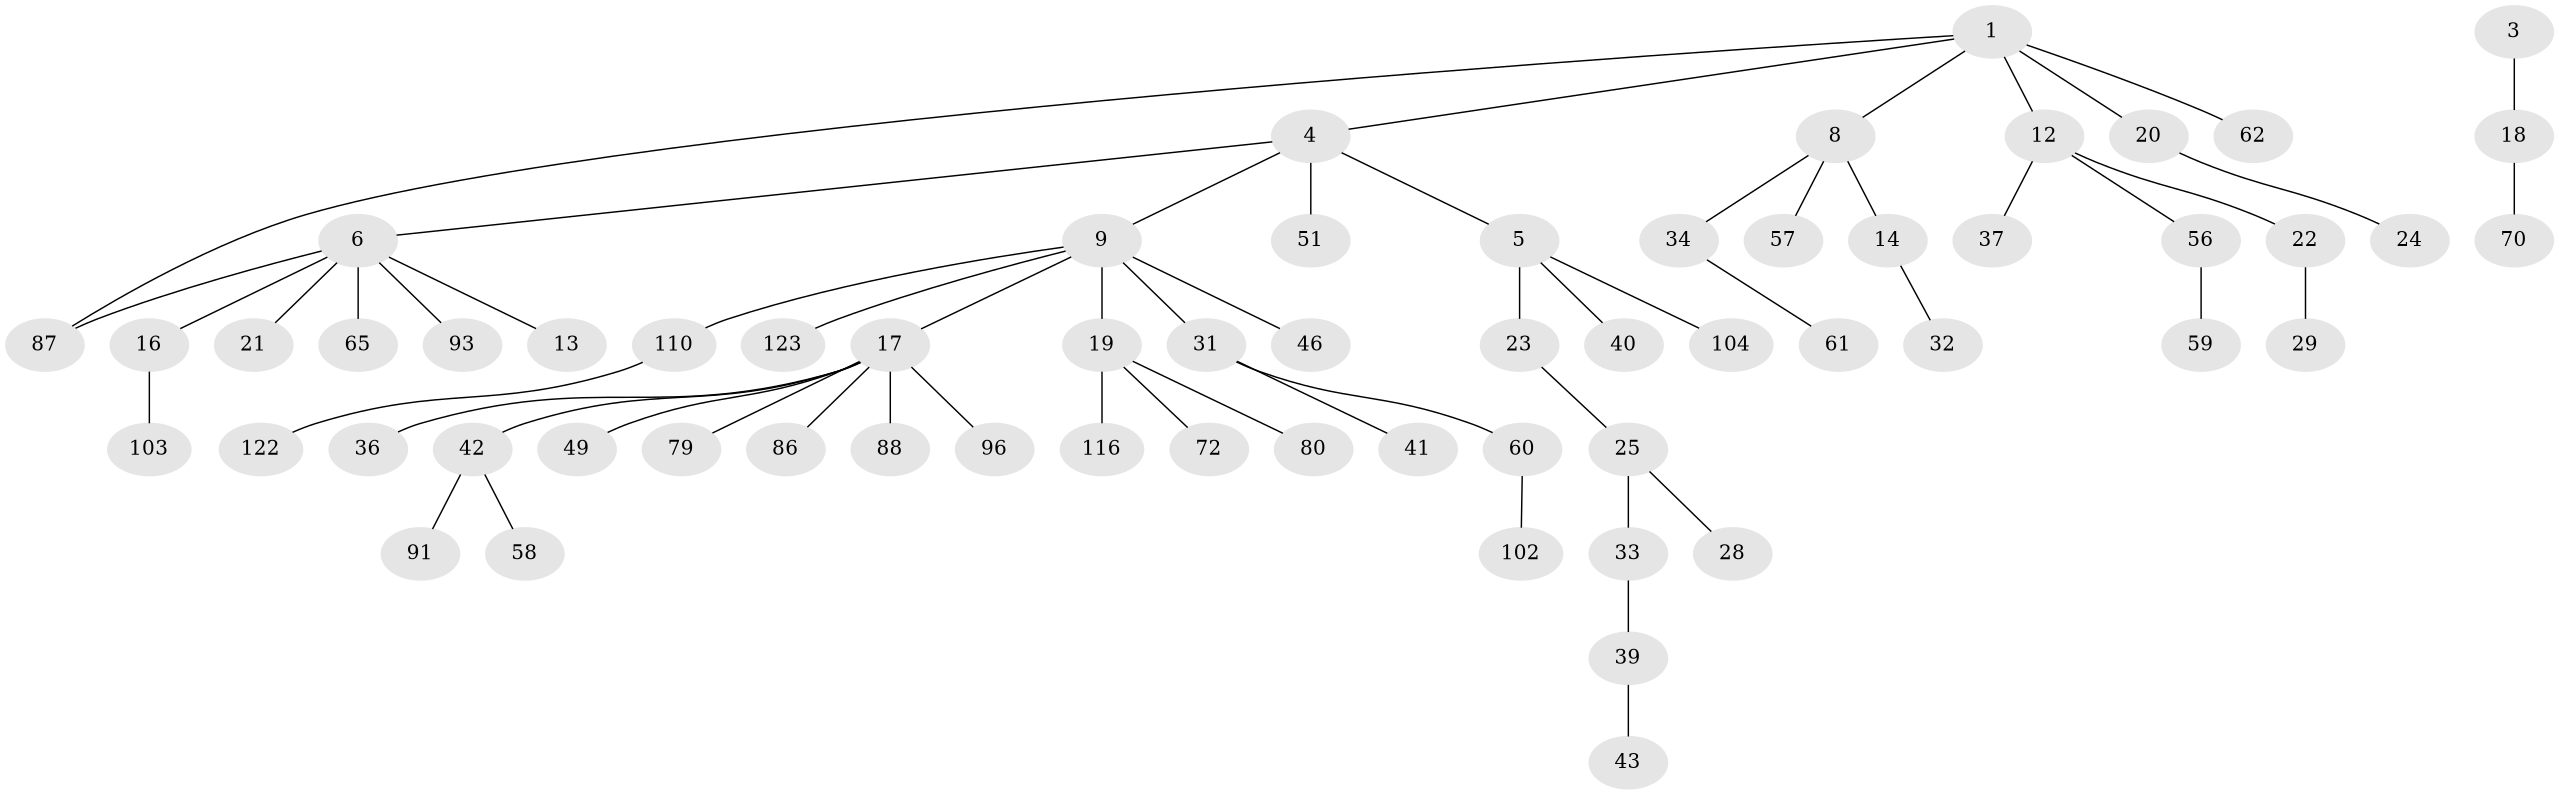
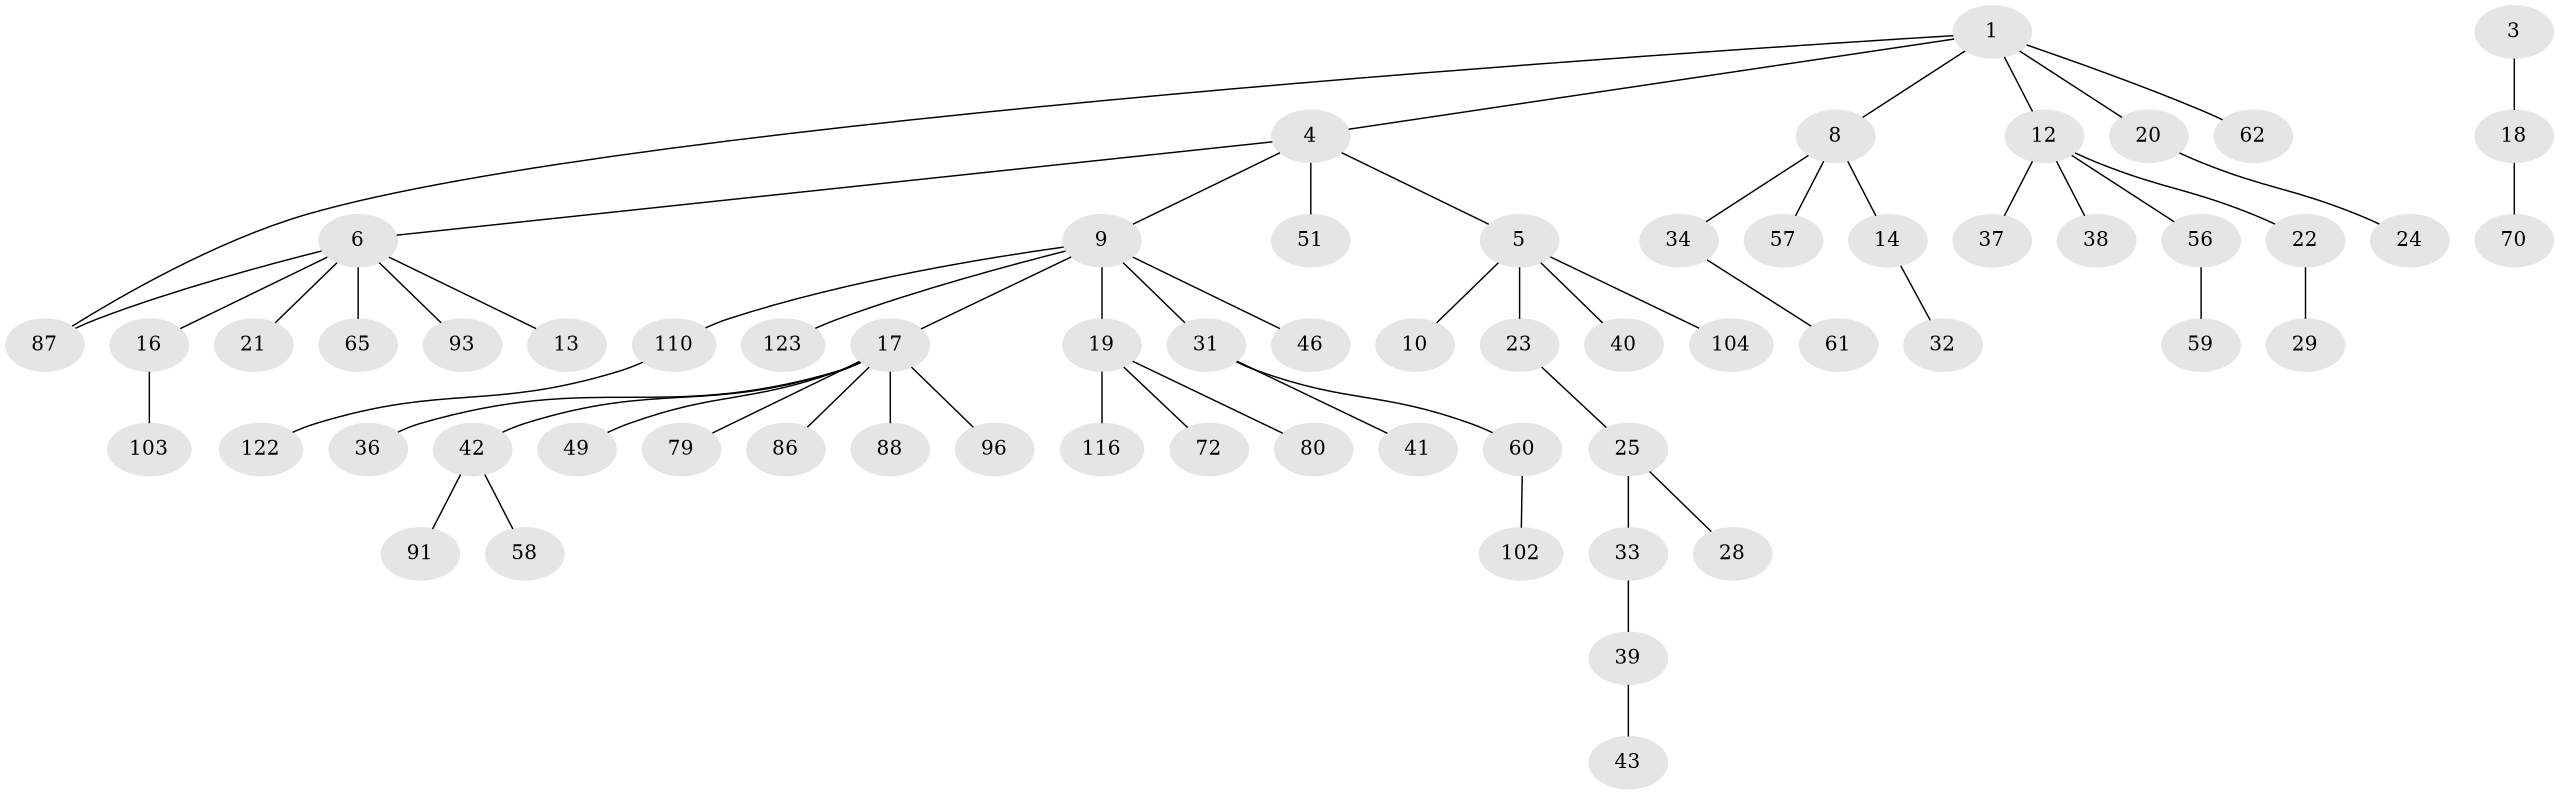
none -> (2097, 241)
none -> (1415, 345)
